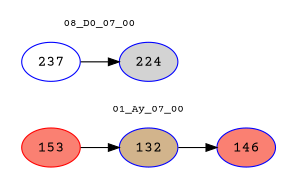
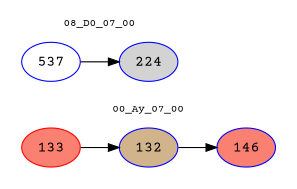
(51, 62) -> (51, 62)
(149, 109) -> (149, 109)
(51, 148) -> (51, 148)
